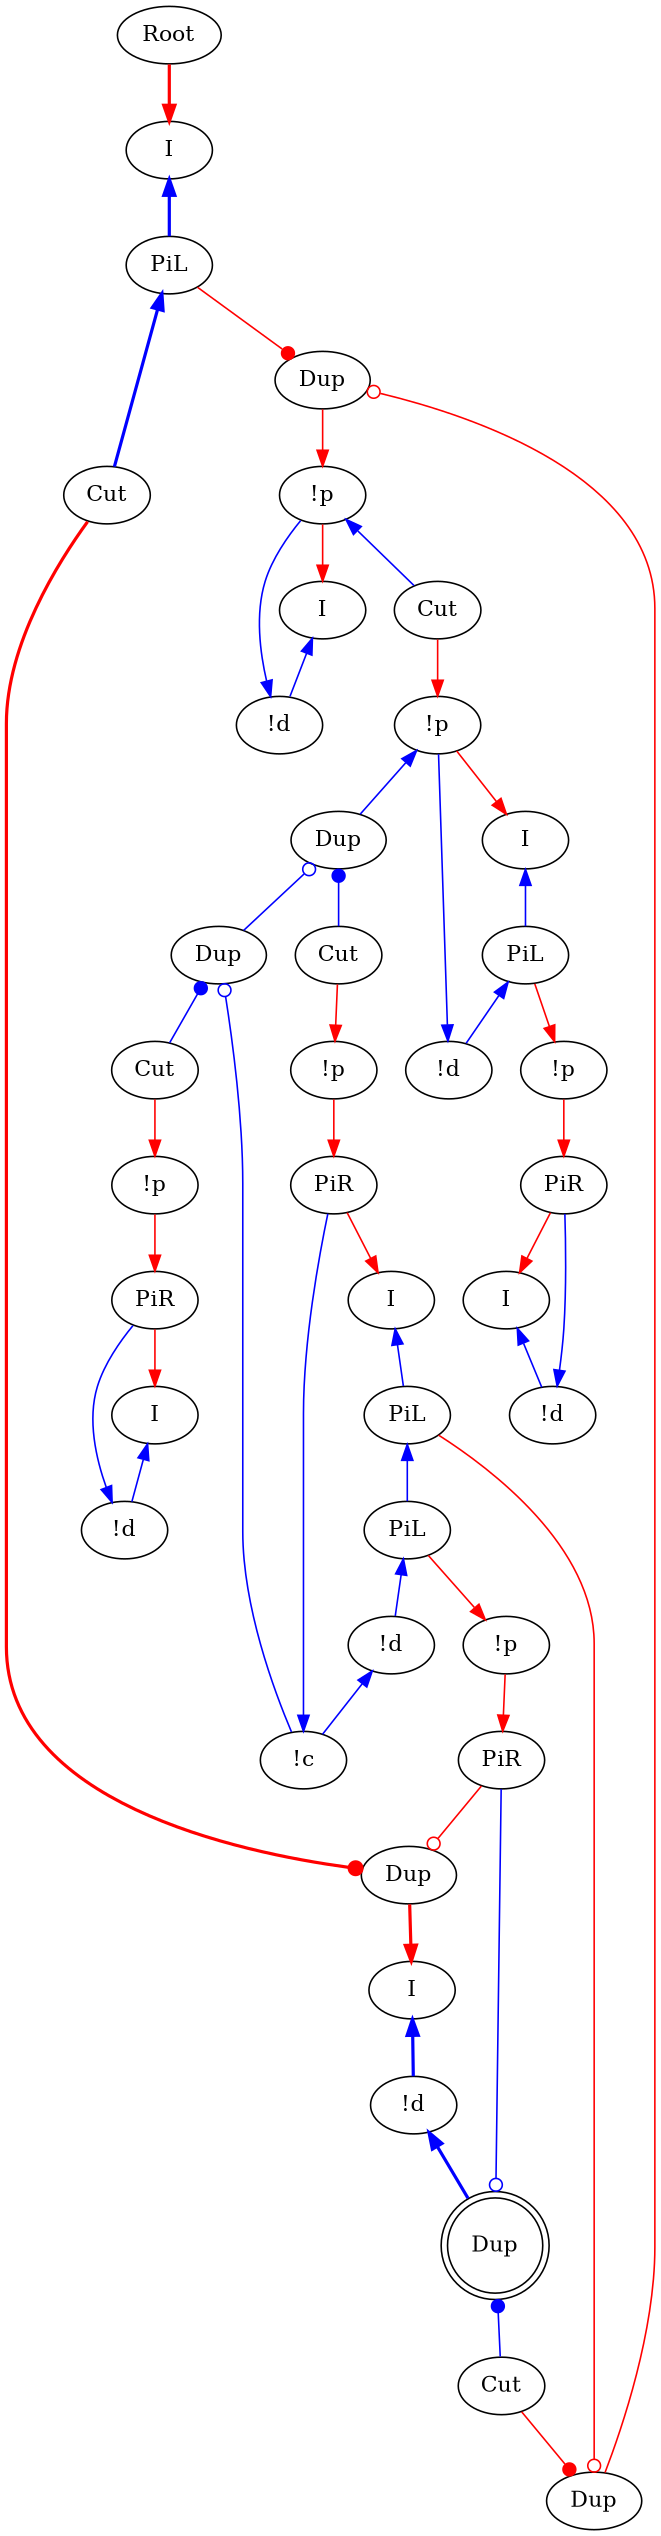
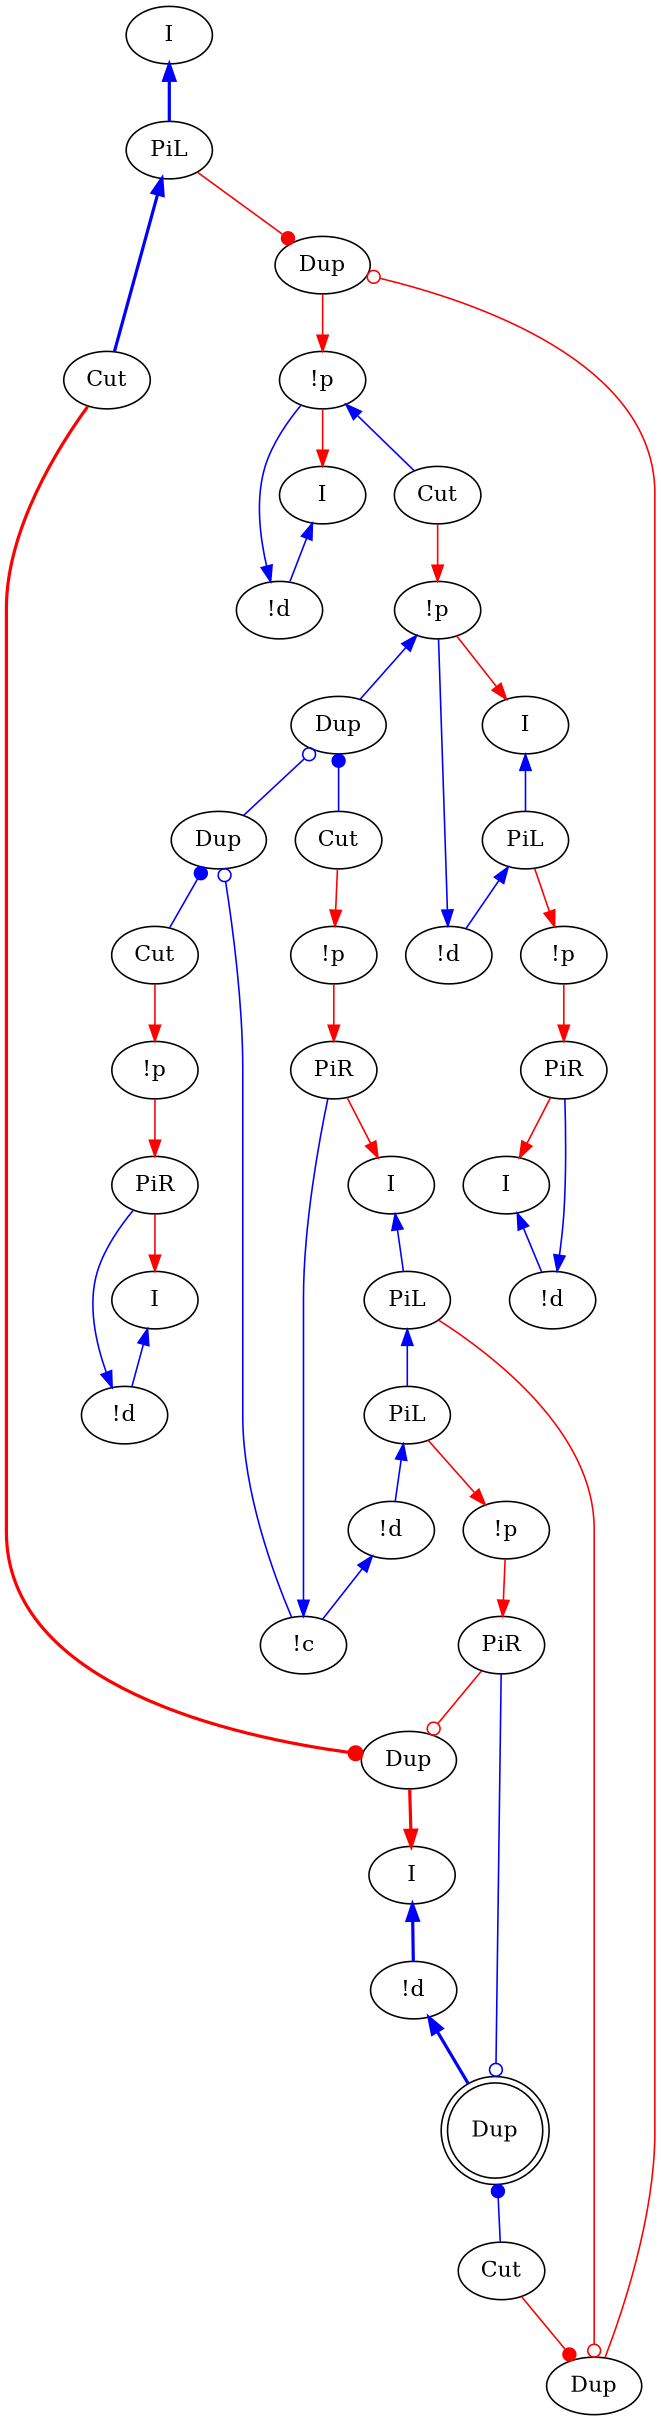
(169, 35) -> none
